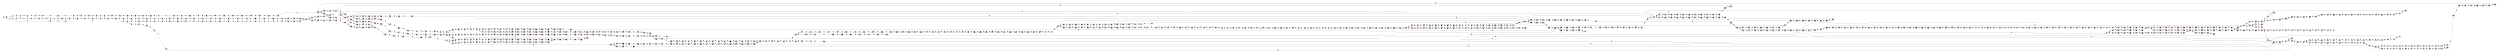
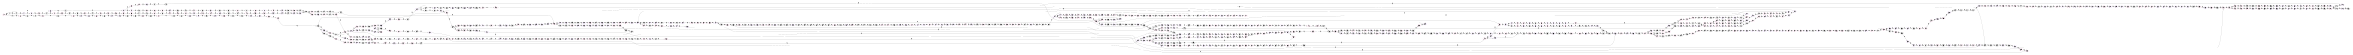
(385, 22) -> (378, 30)
